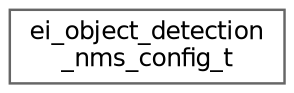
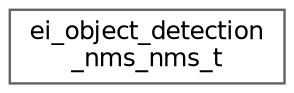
(147, 47) -> (147, 47)
